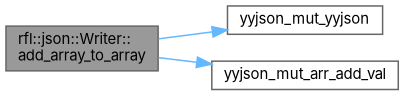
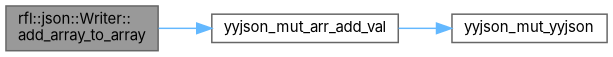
(186, 35) -> (417, 28)
